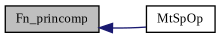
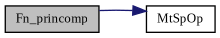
(129, 28) -> (116, 10)
